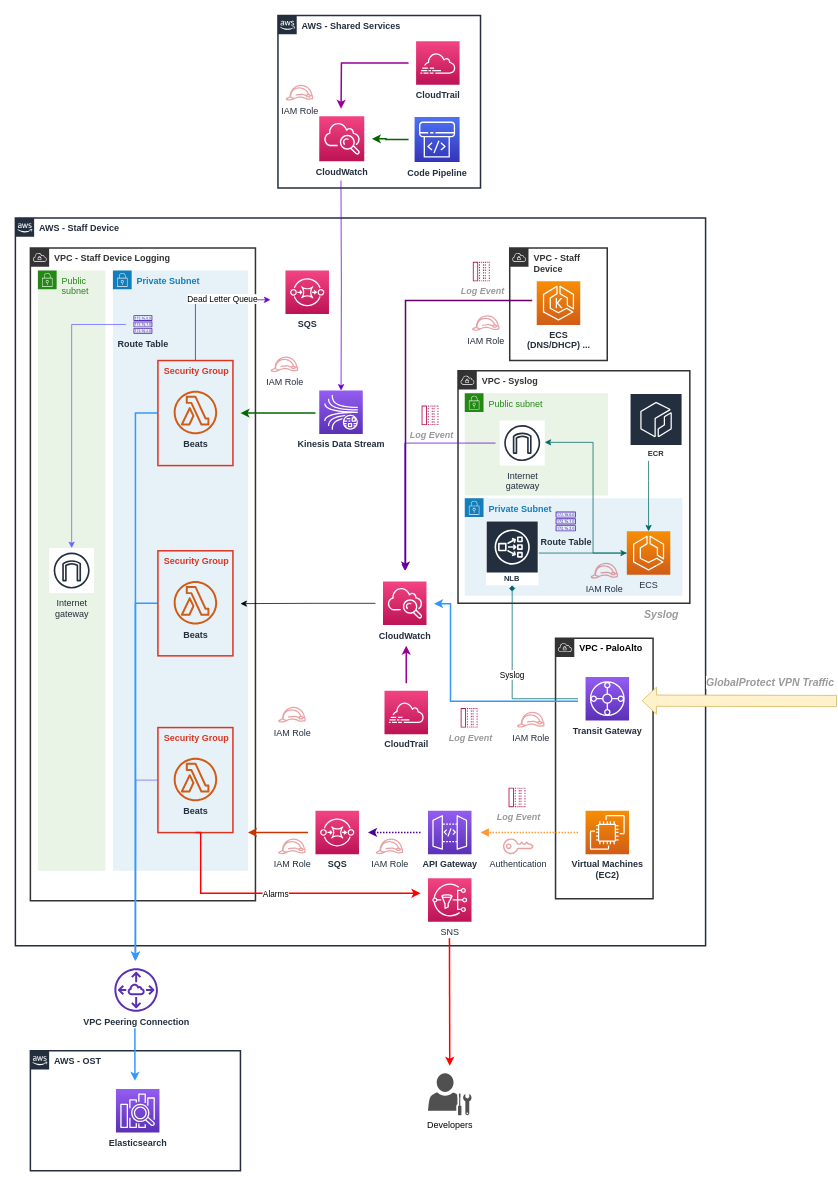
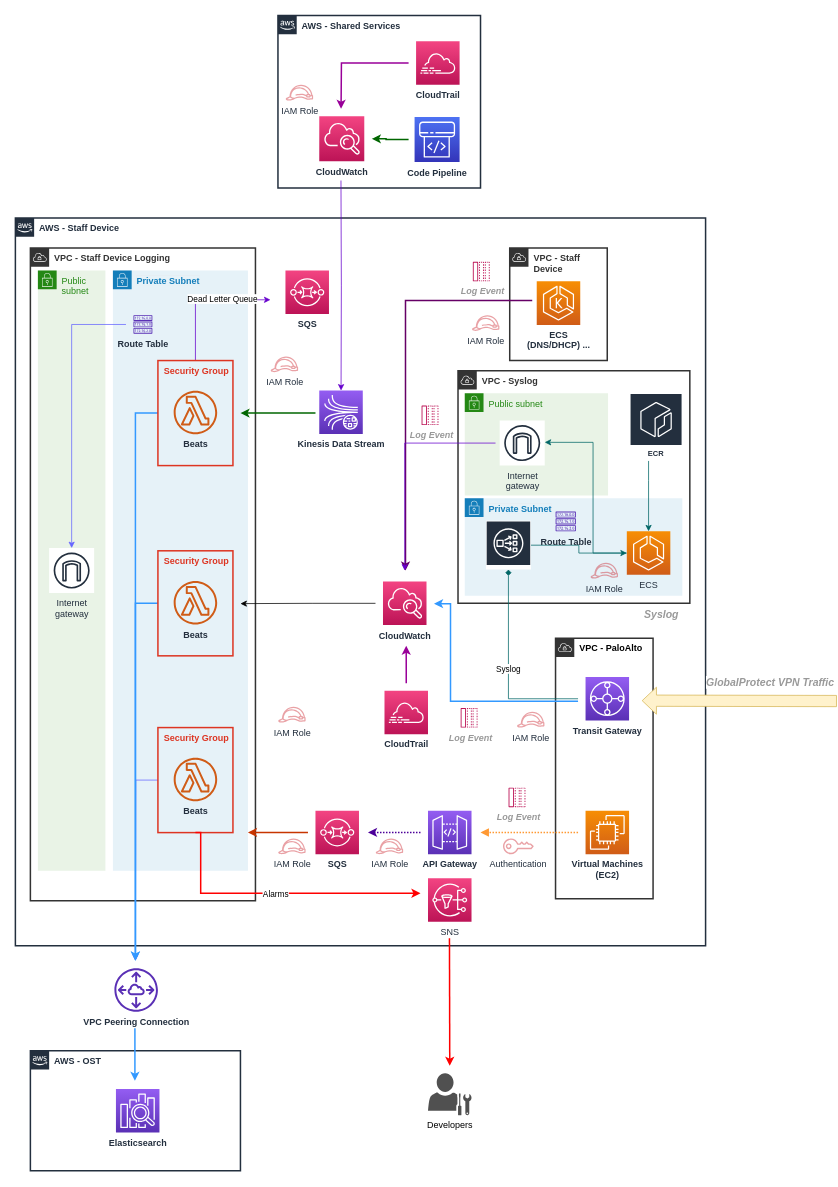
(512, 553) -> (508, 545)
